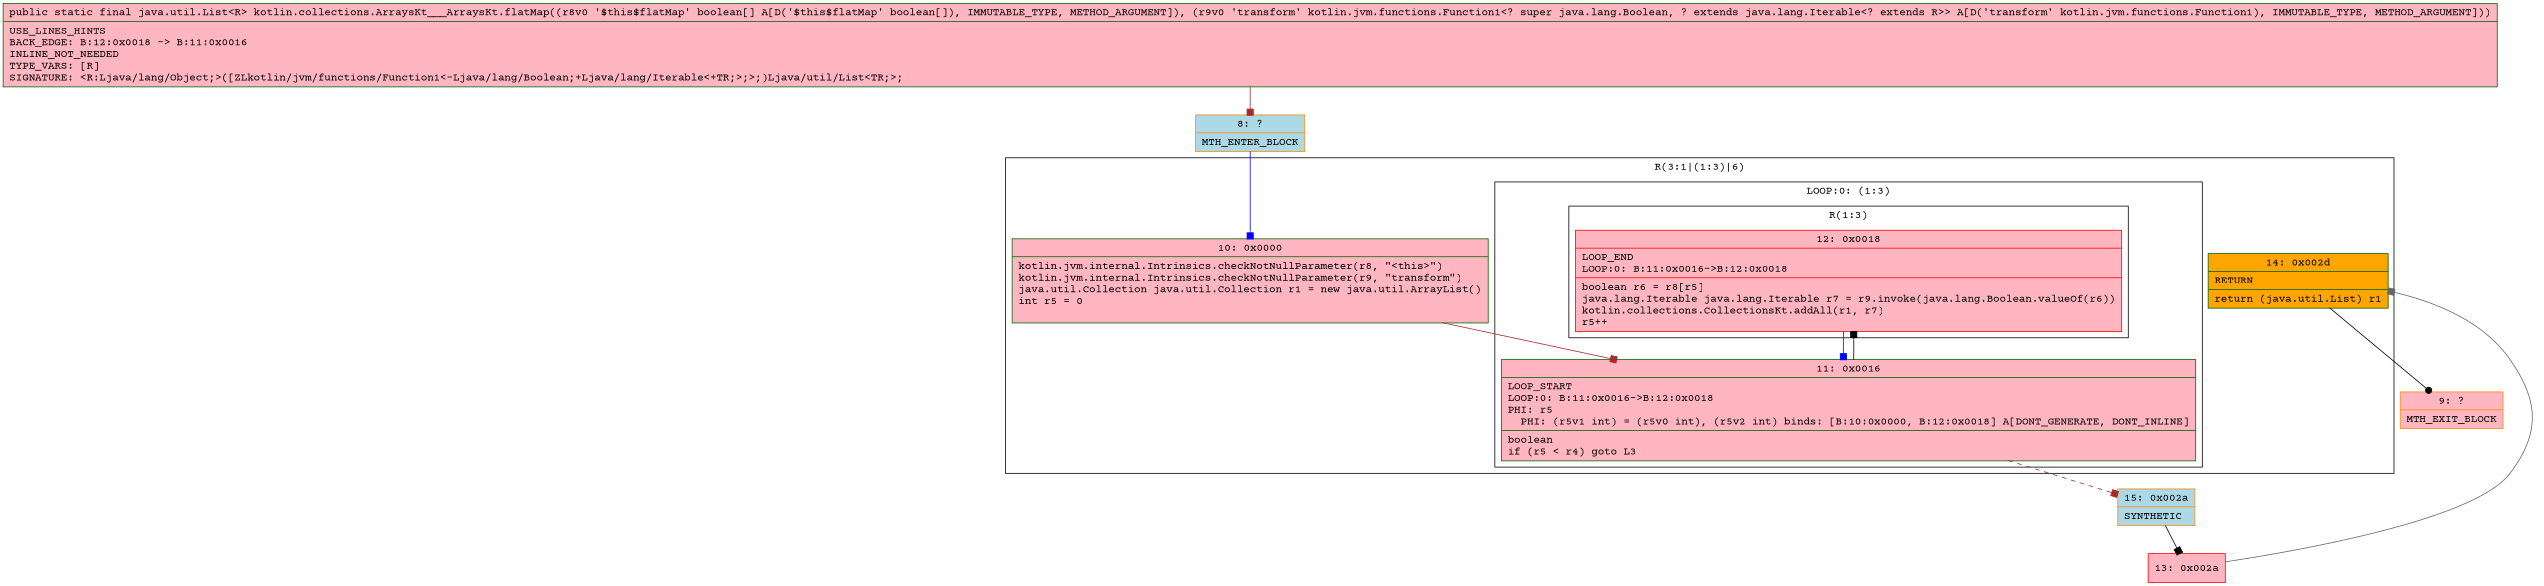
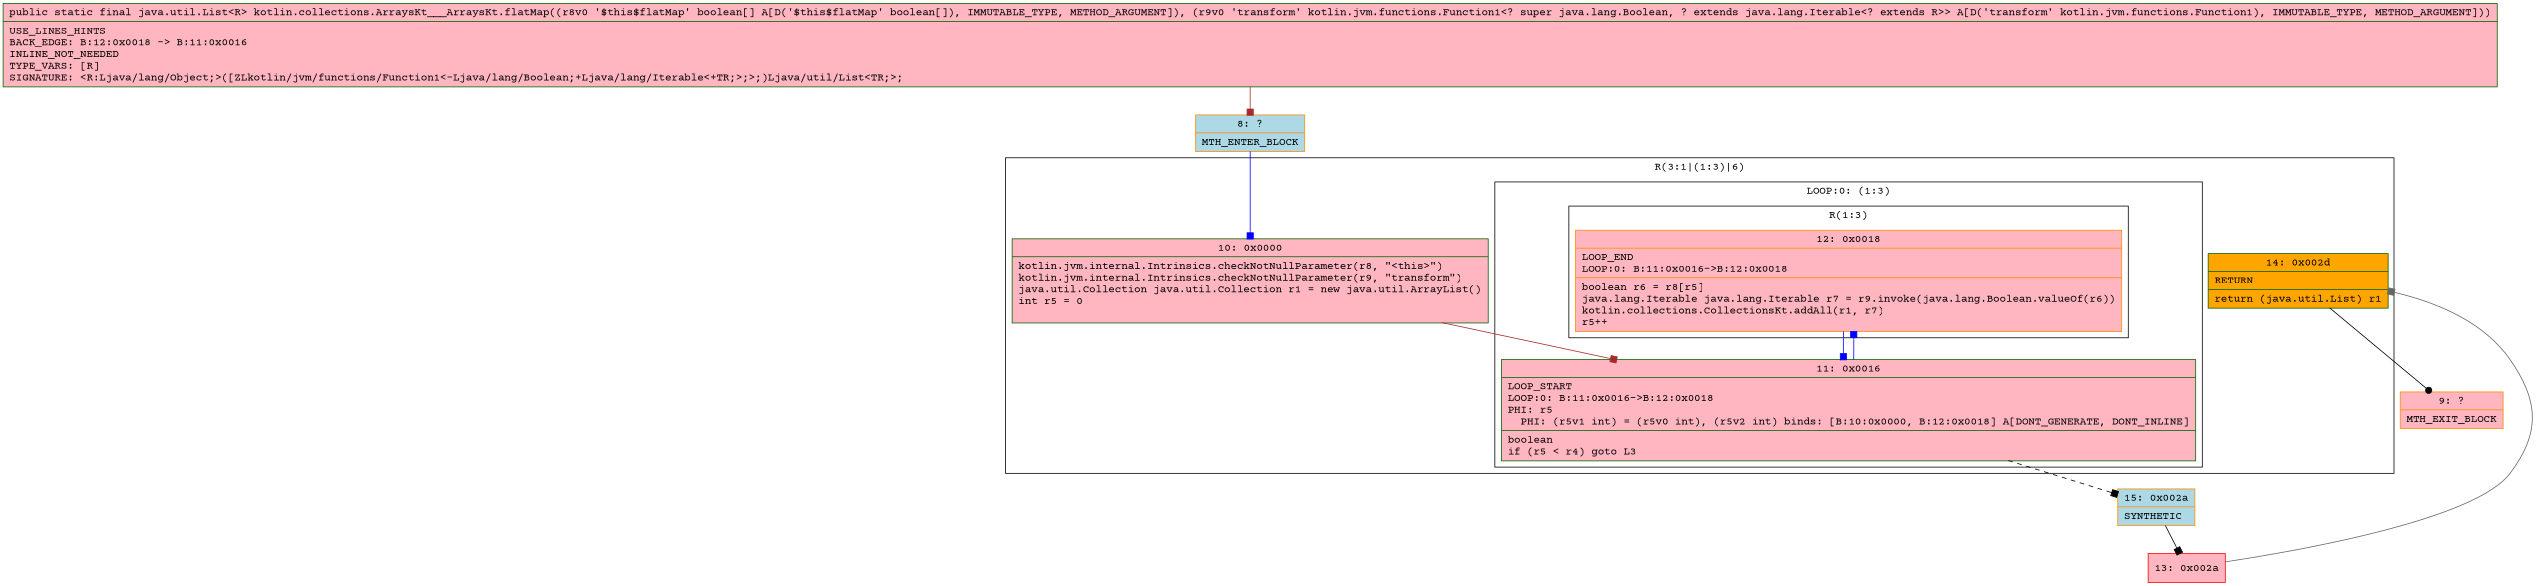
(1849, 281) -> (1849, 281)
(1854, 350) -> (1854, 350)
(2067, 479) -> (2067, 479)
